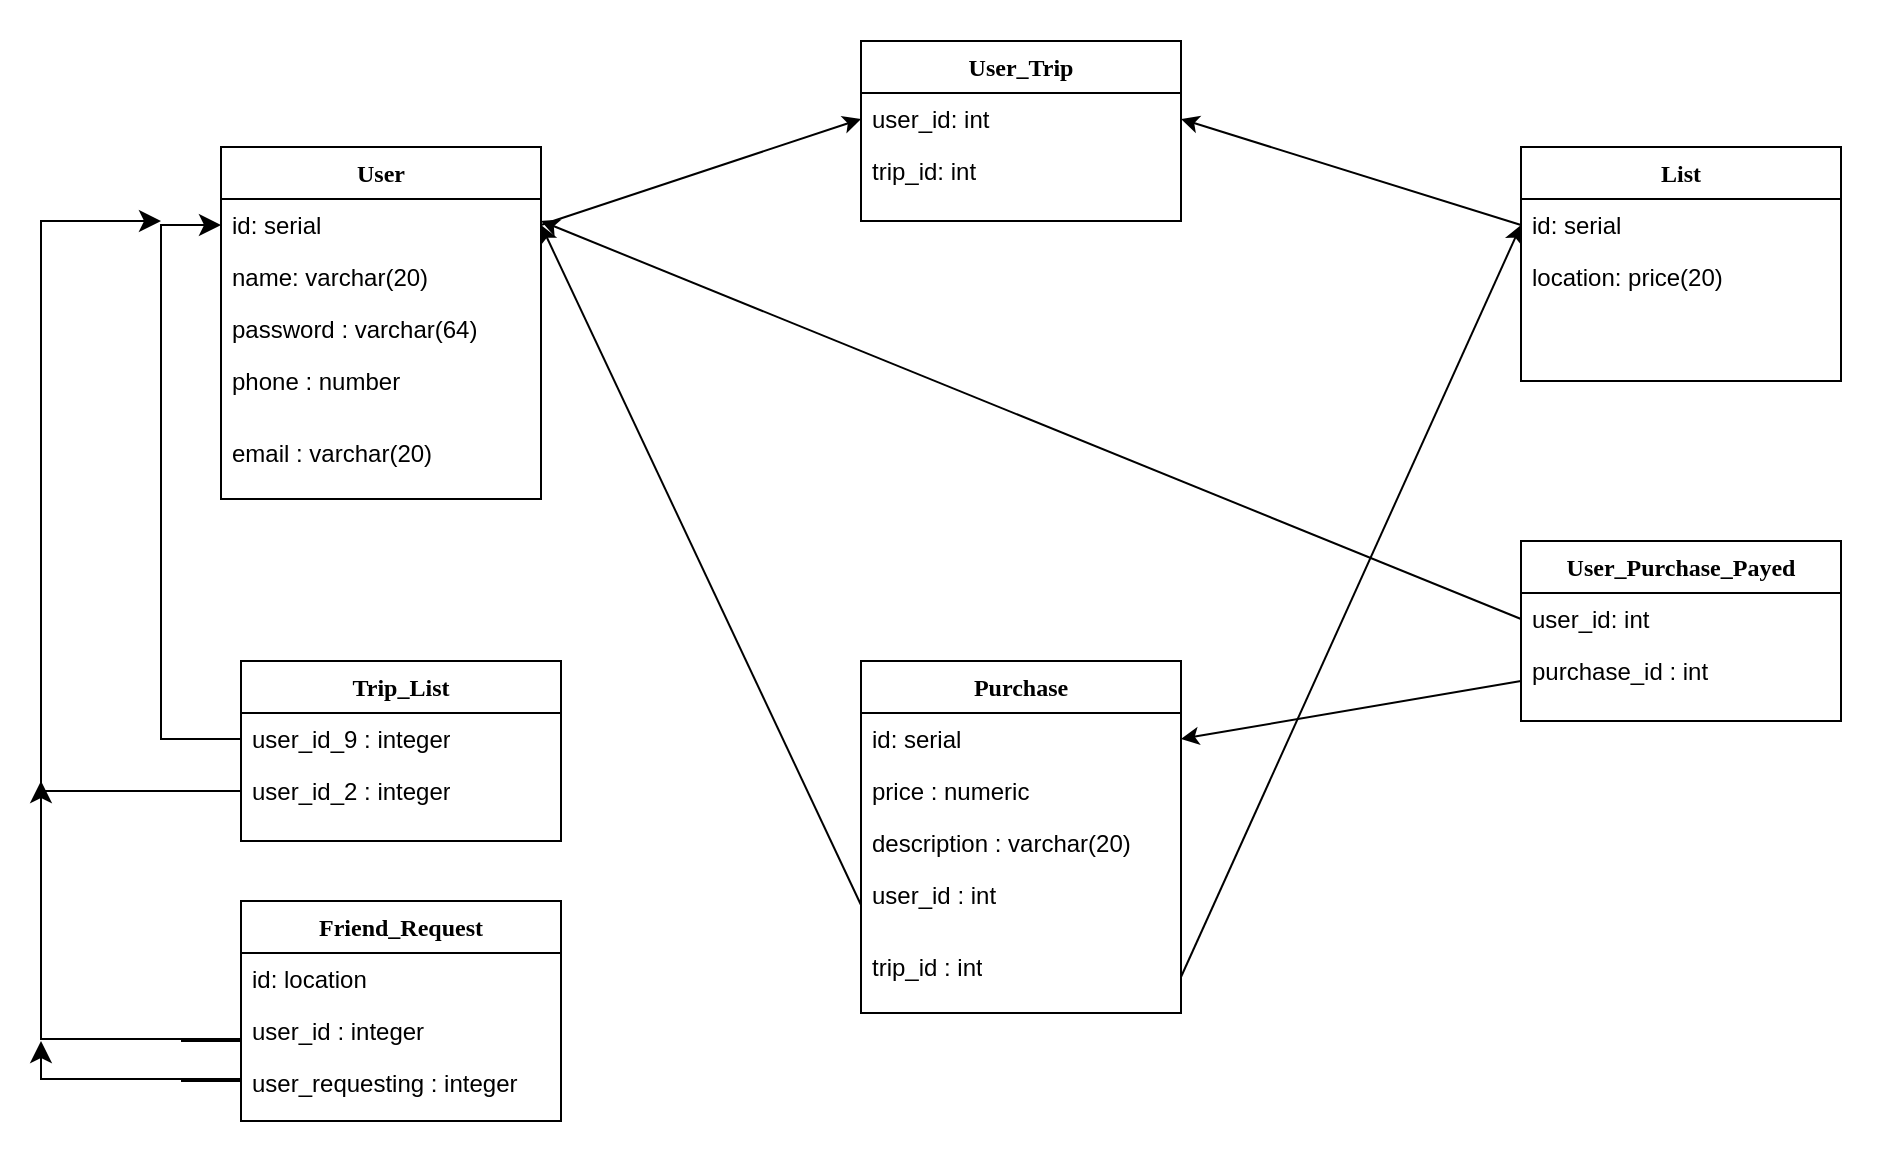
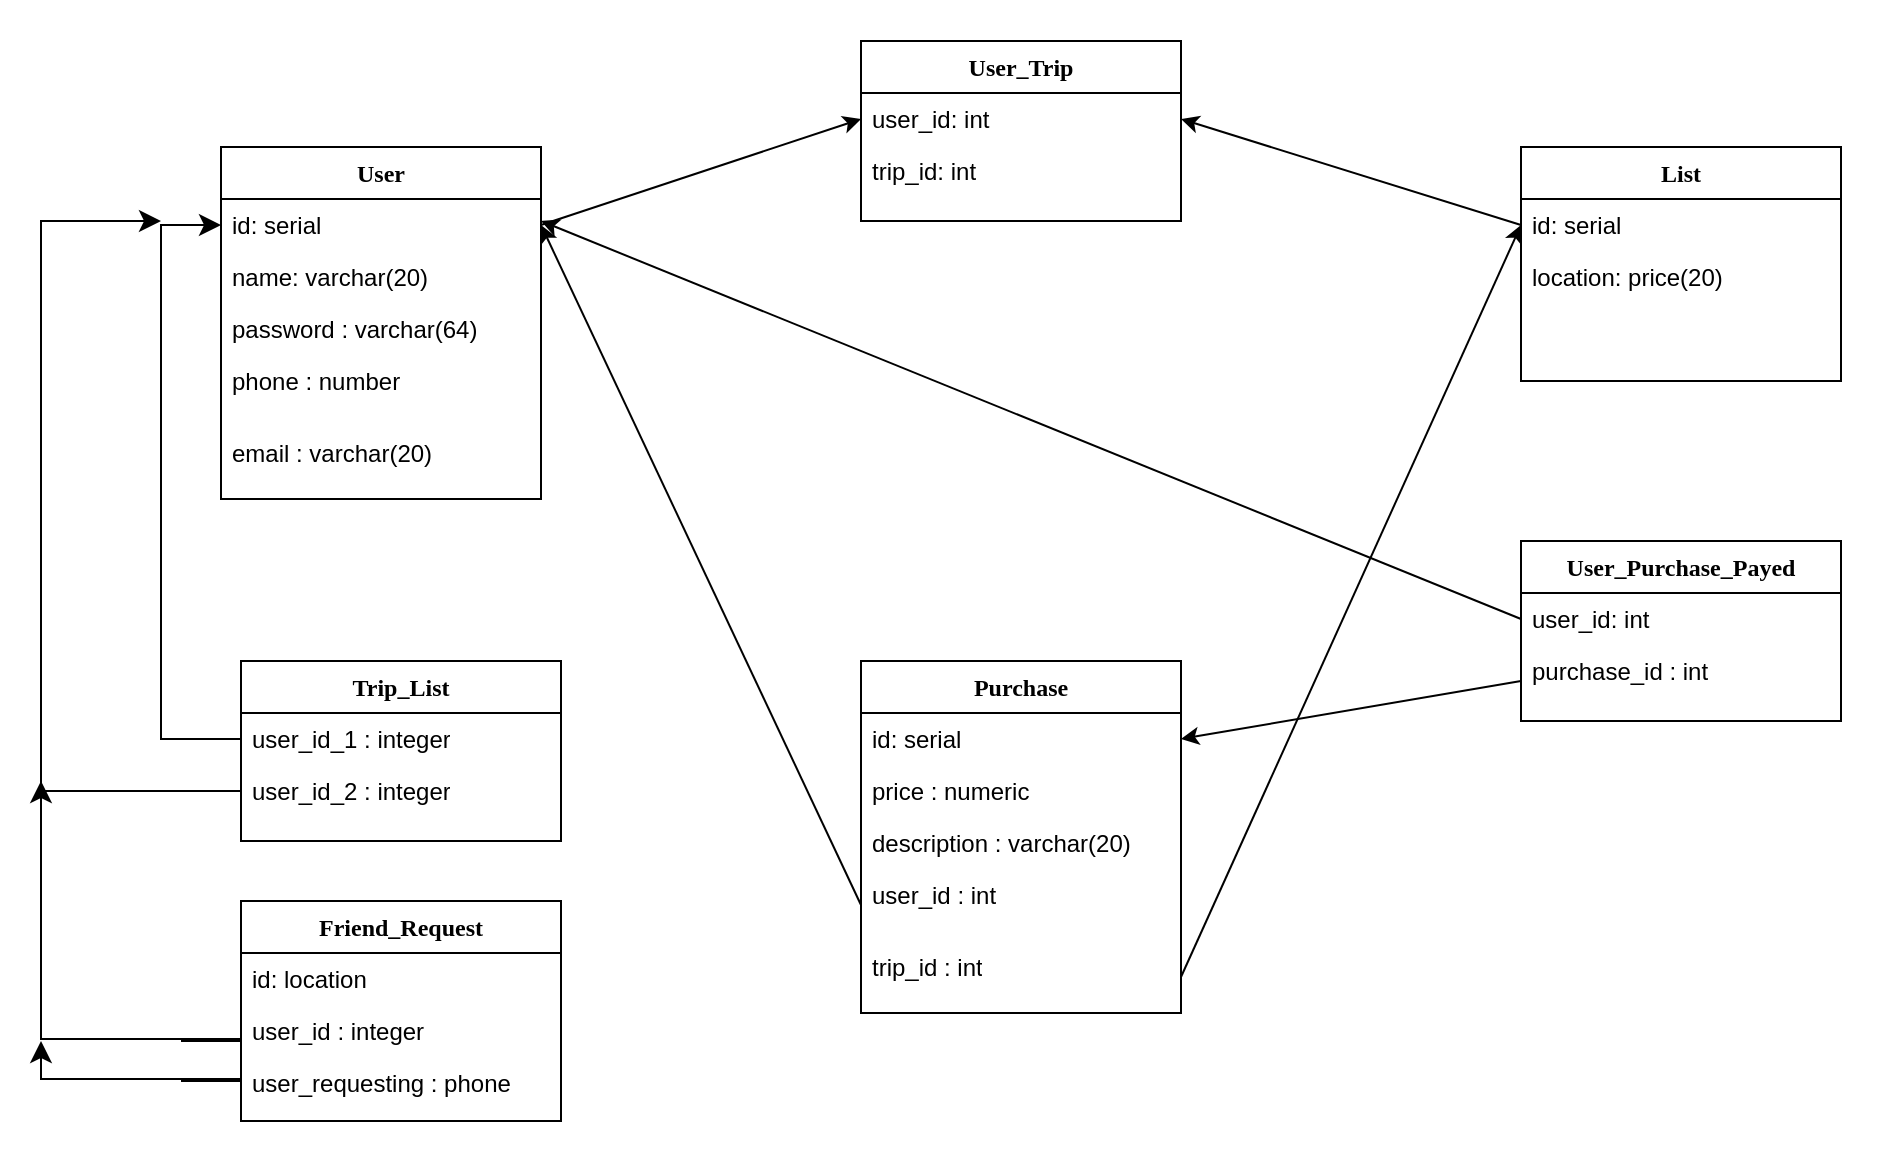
(365, 741) -> (365, 741)
(403, 1100) -> (395, 1085)
